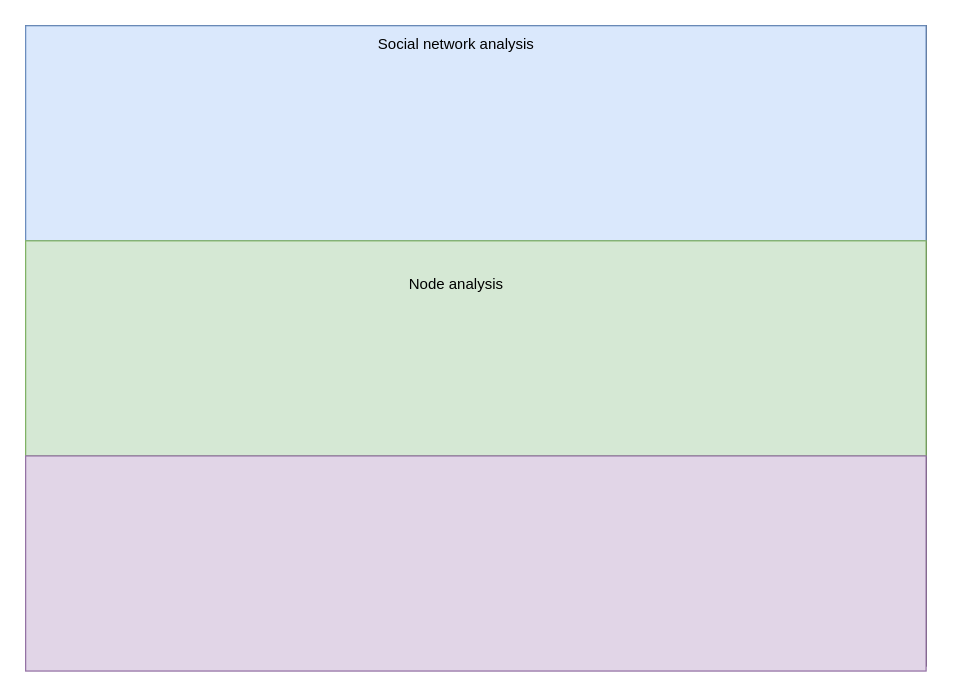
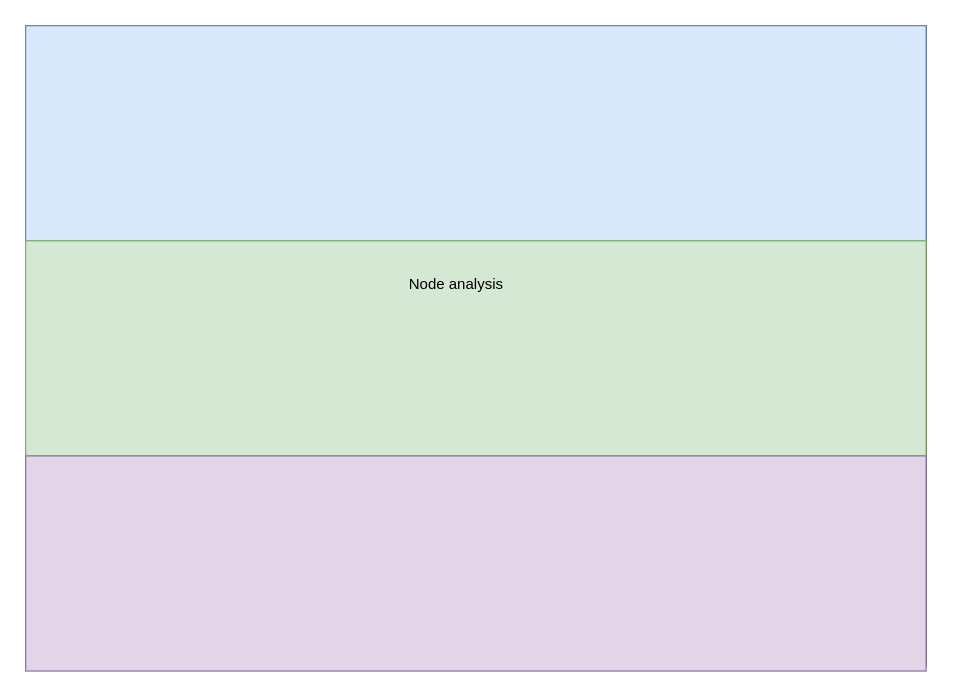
(456, 44) -> none
